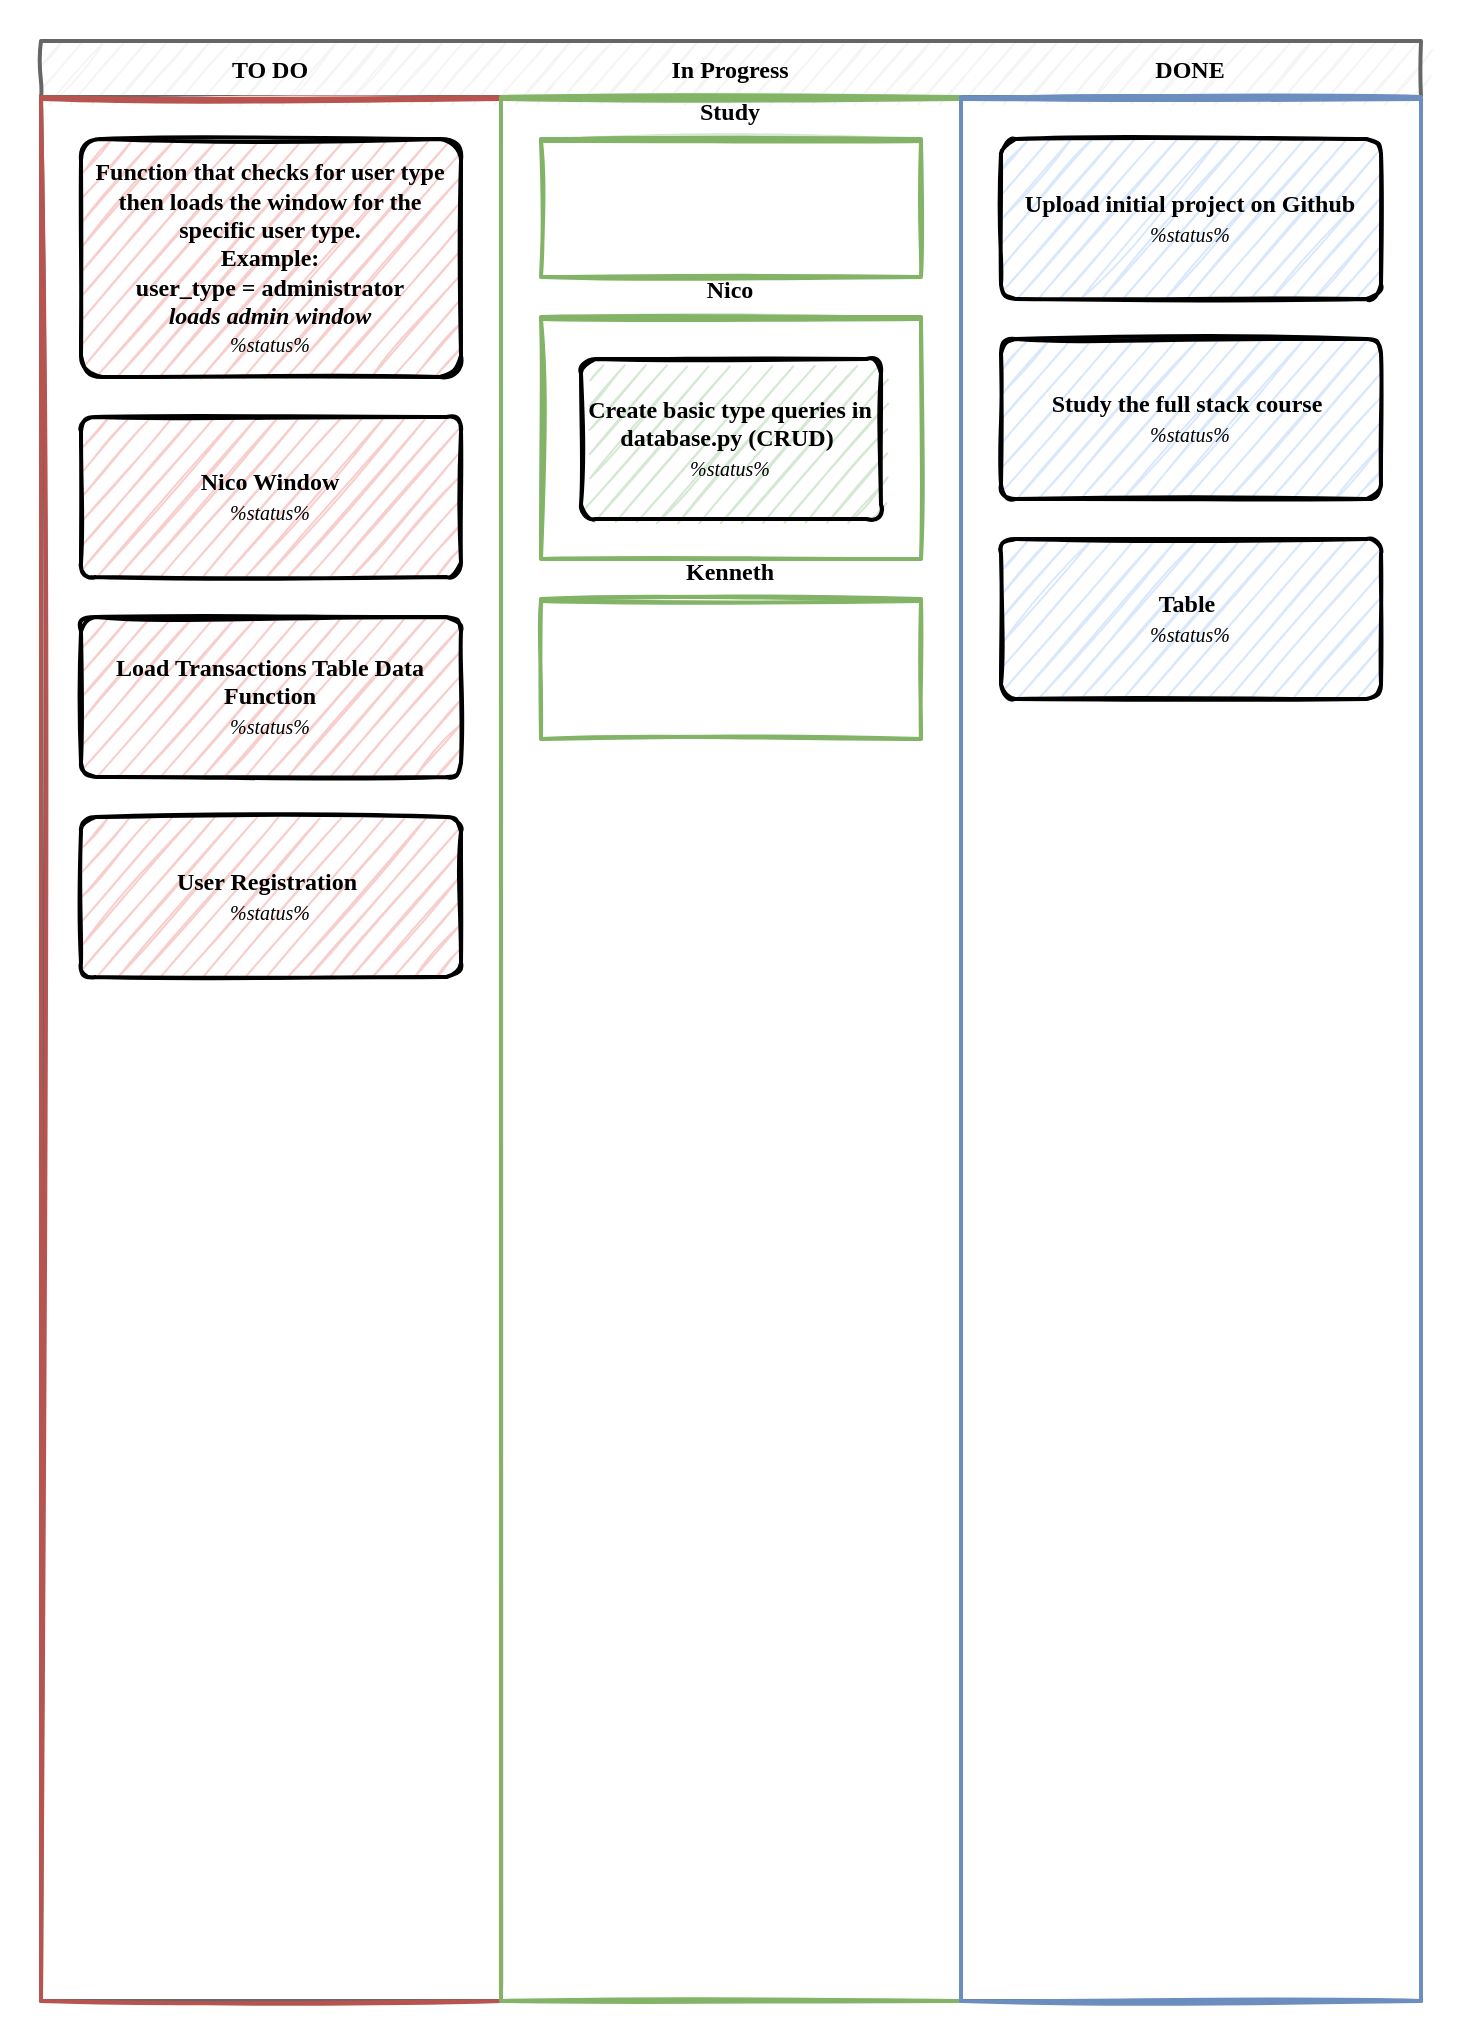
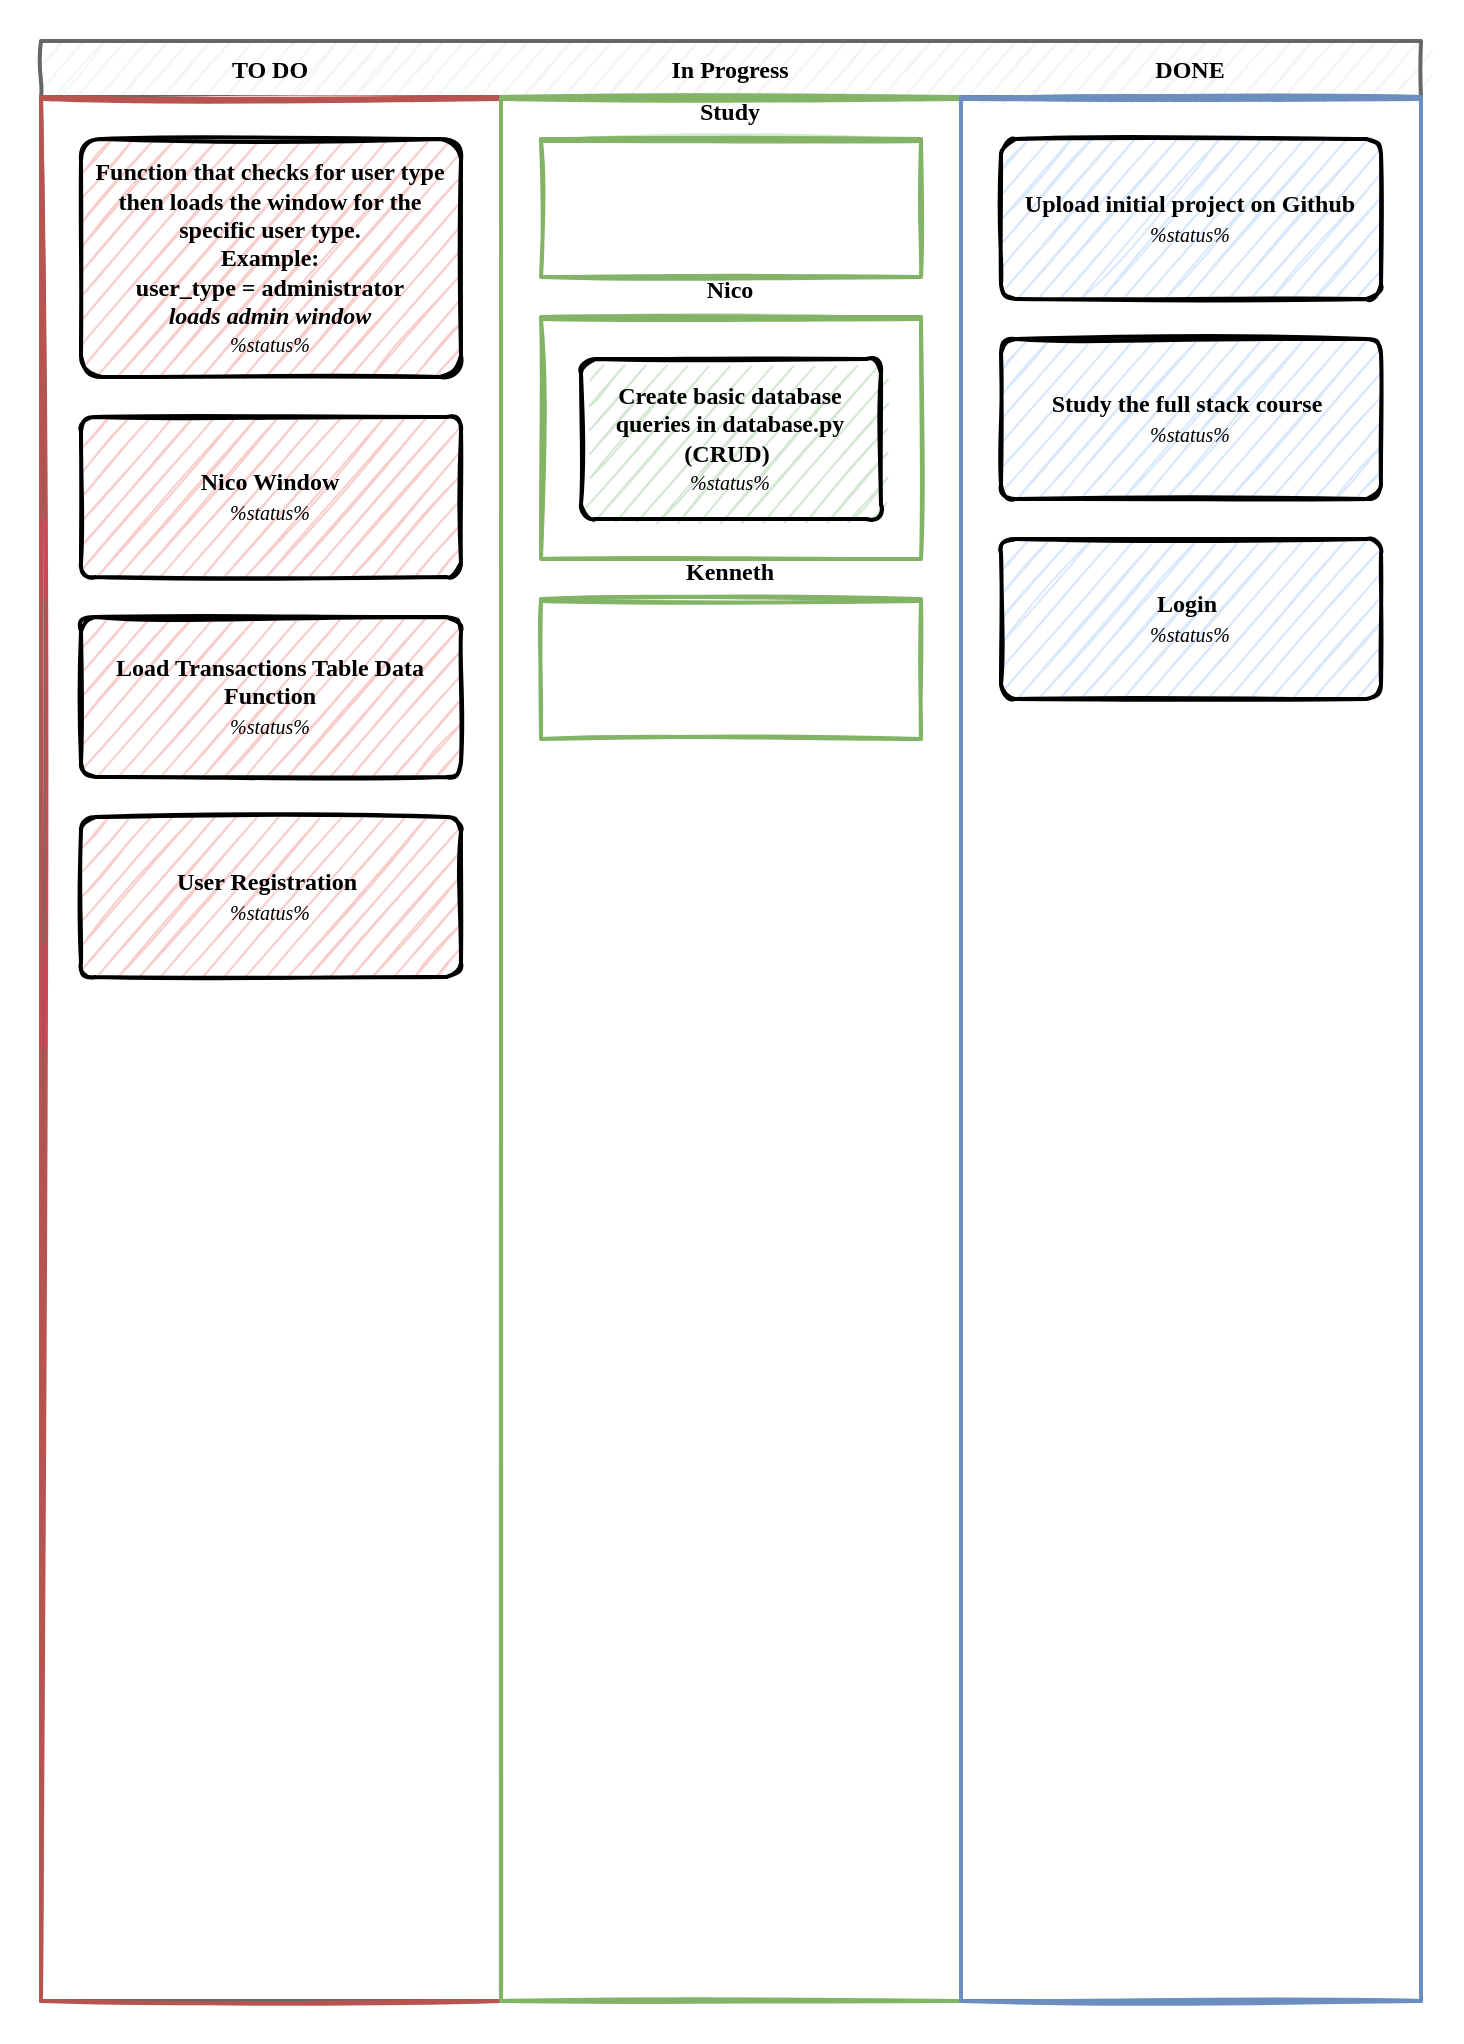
(731, 439) -> (731, 439)
(1191, 619) -> (1191, 619)
